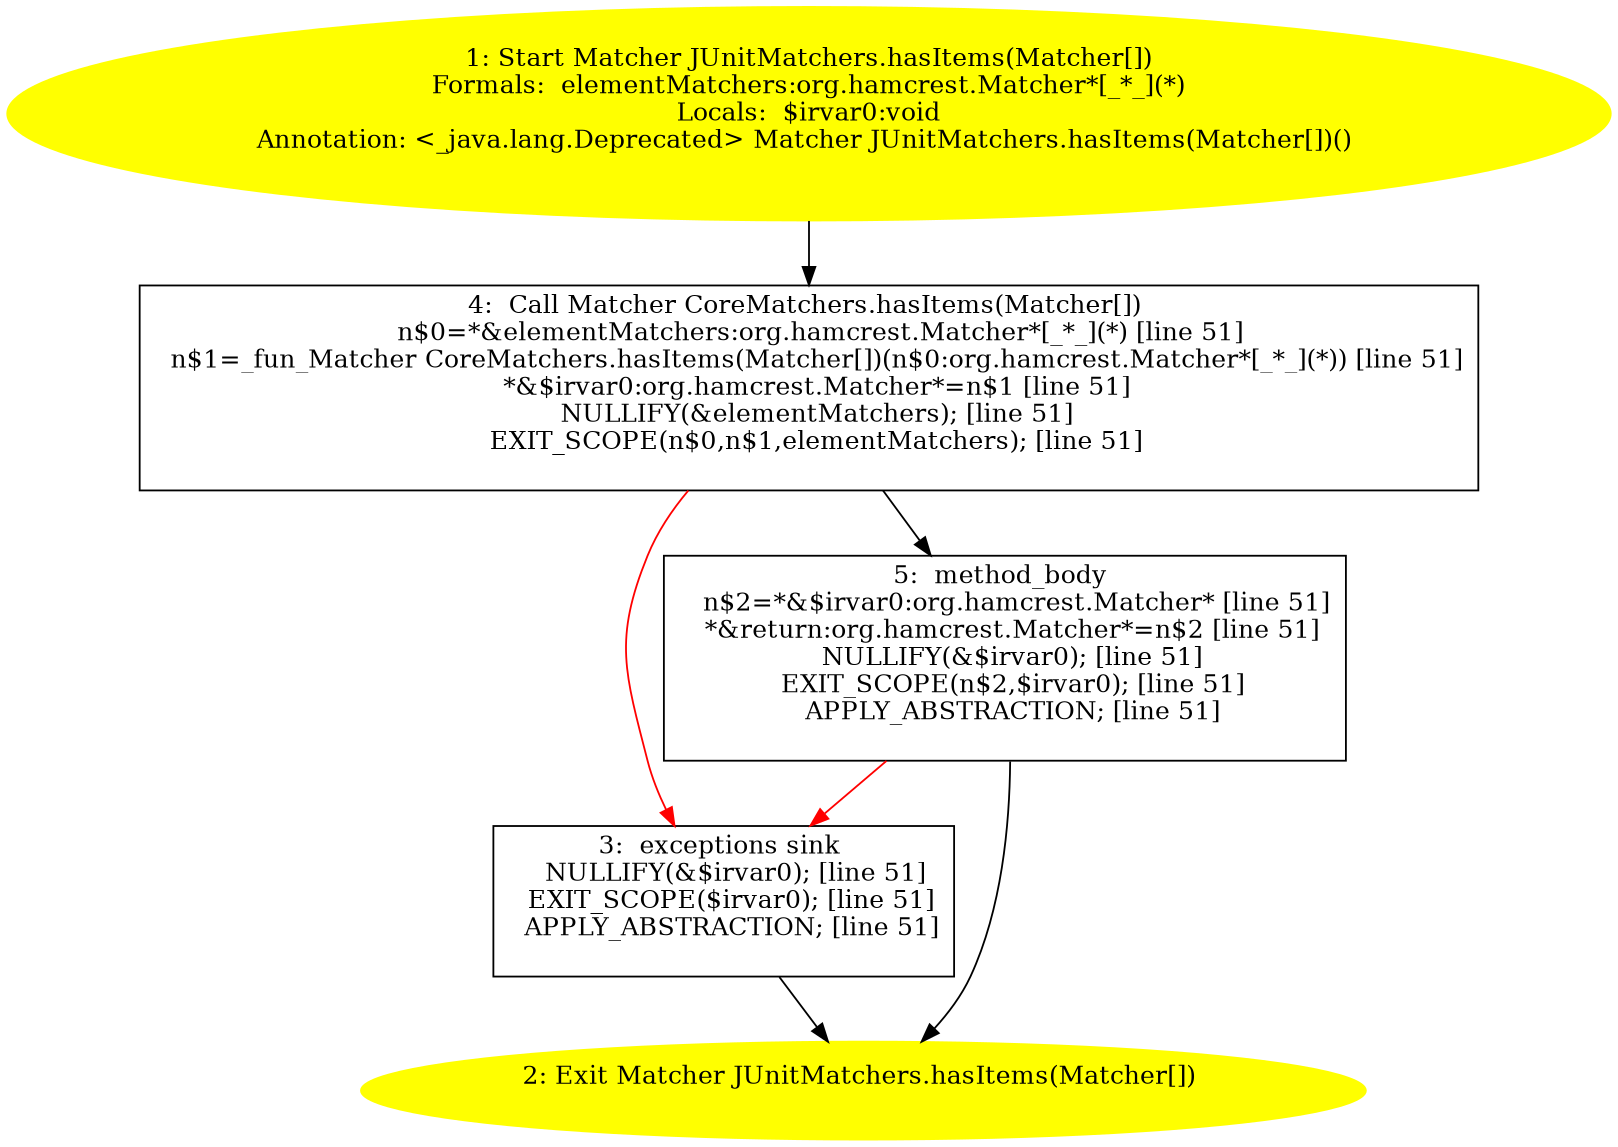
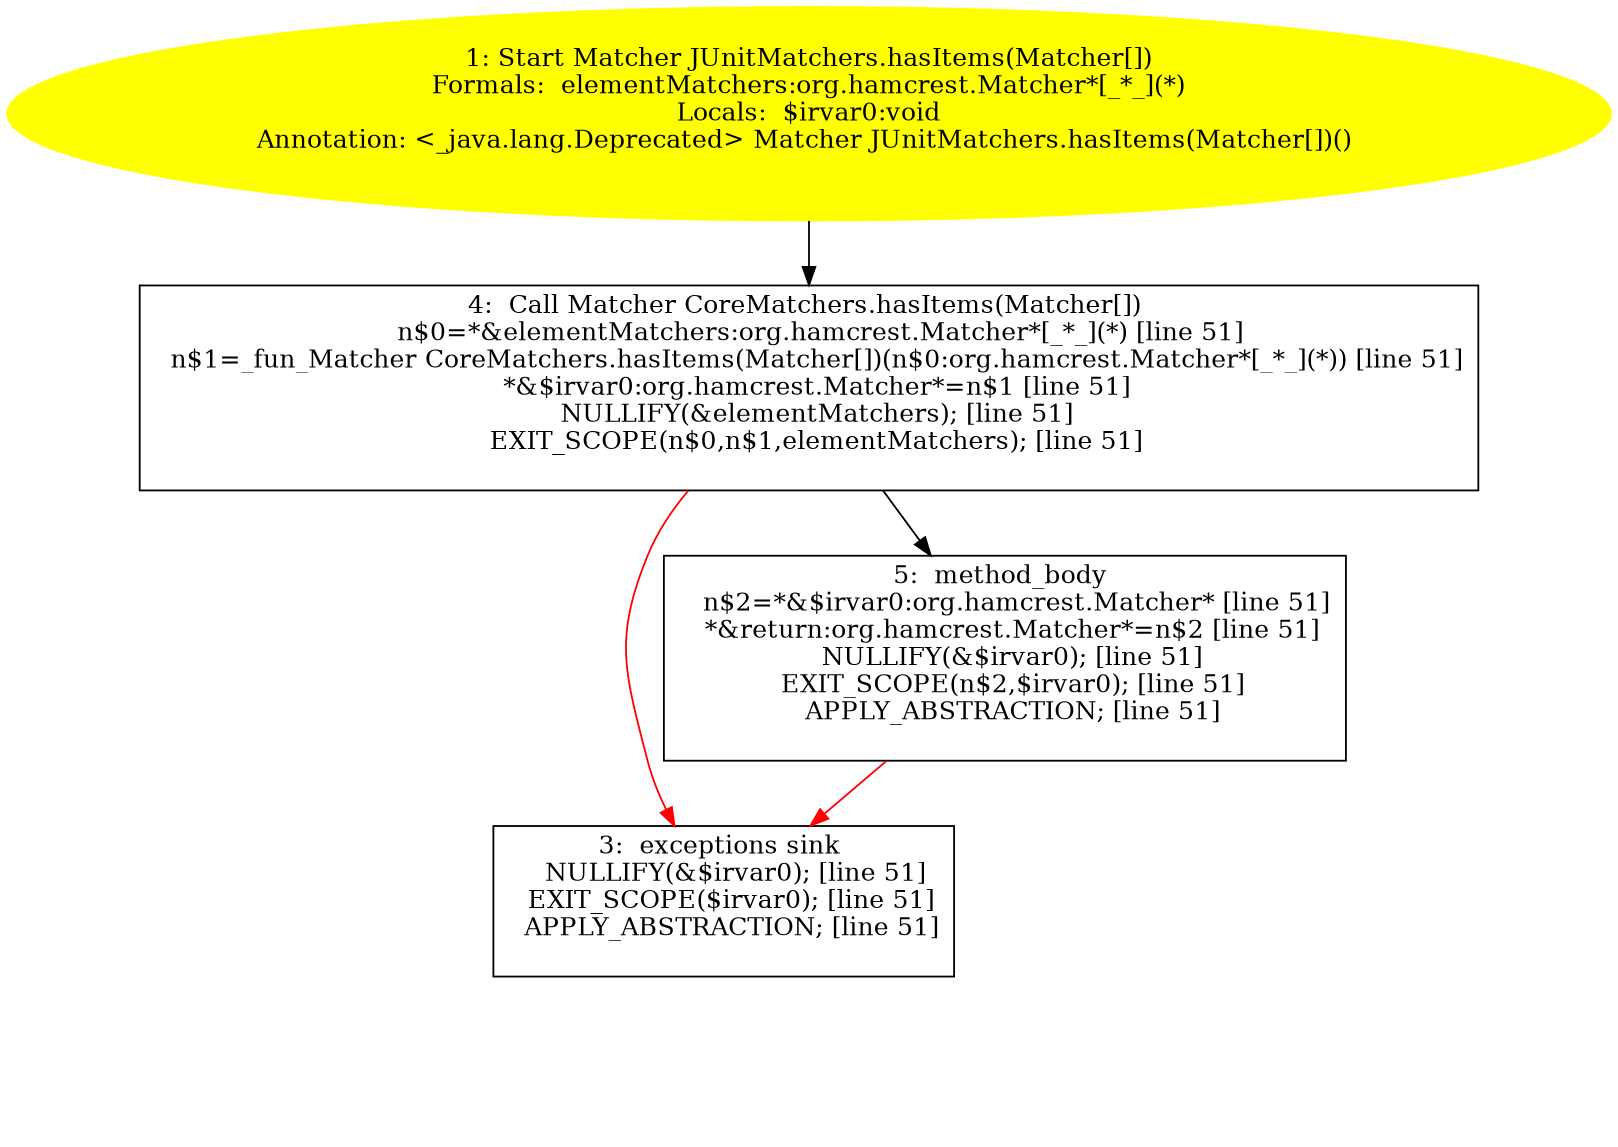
(863, 1091) -> none
